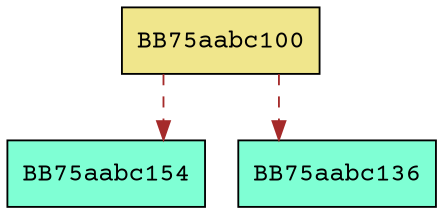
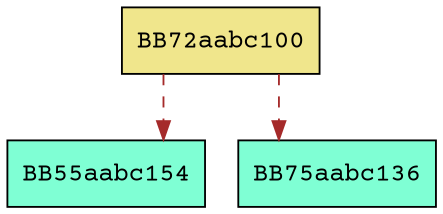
(221, 41) -> (221, 41)
(106, 174) -> (106, 174)
